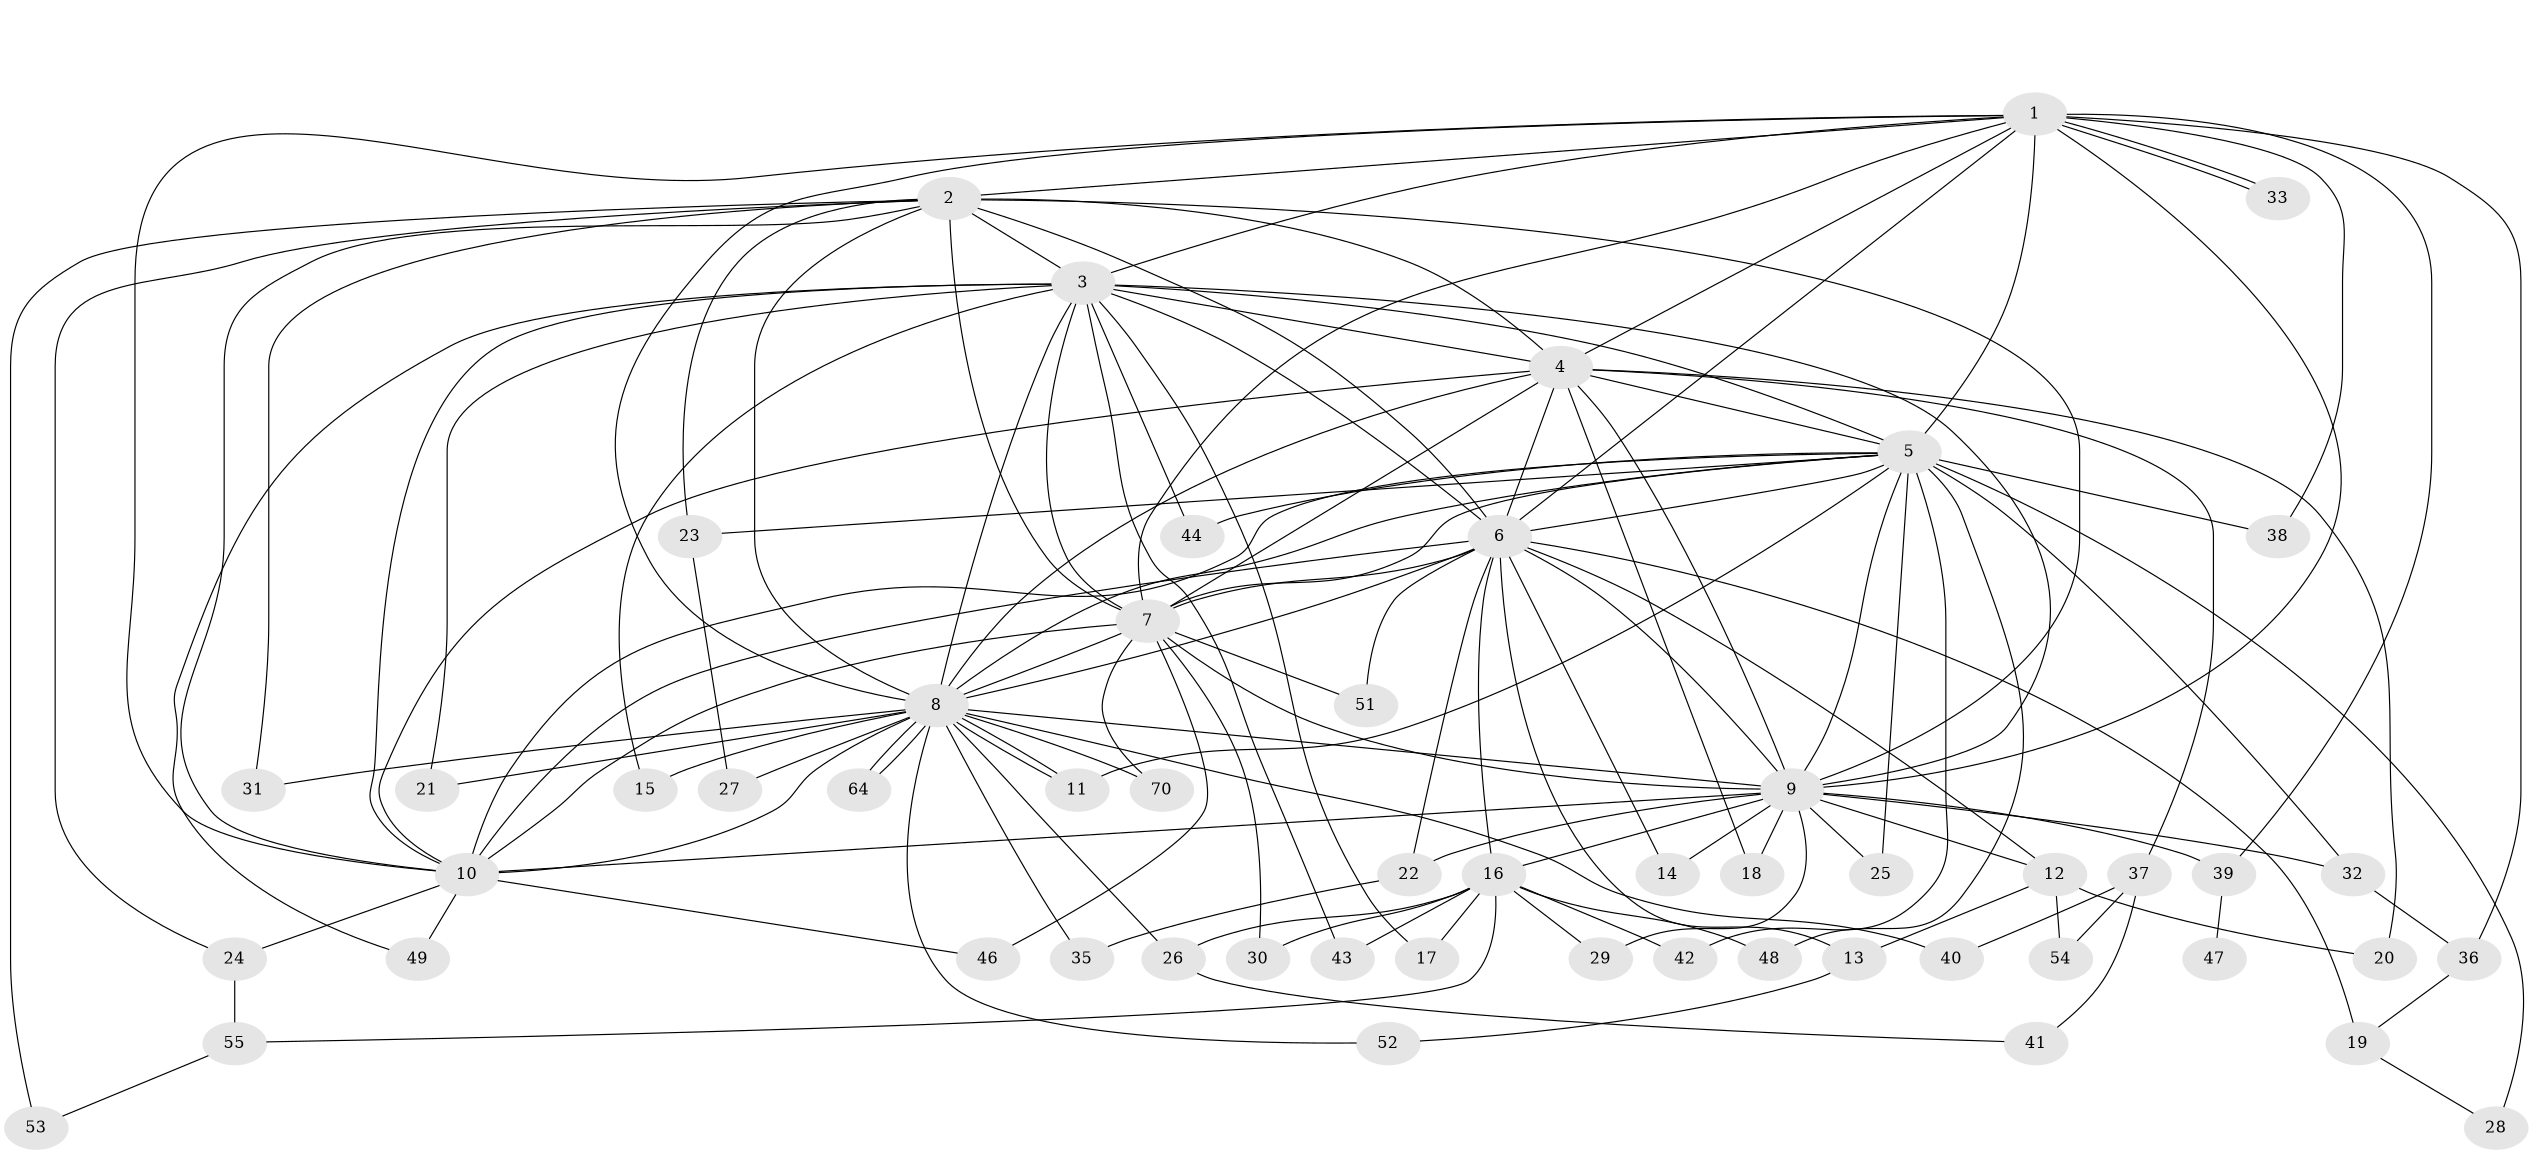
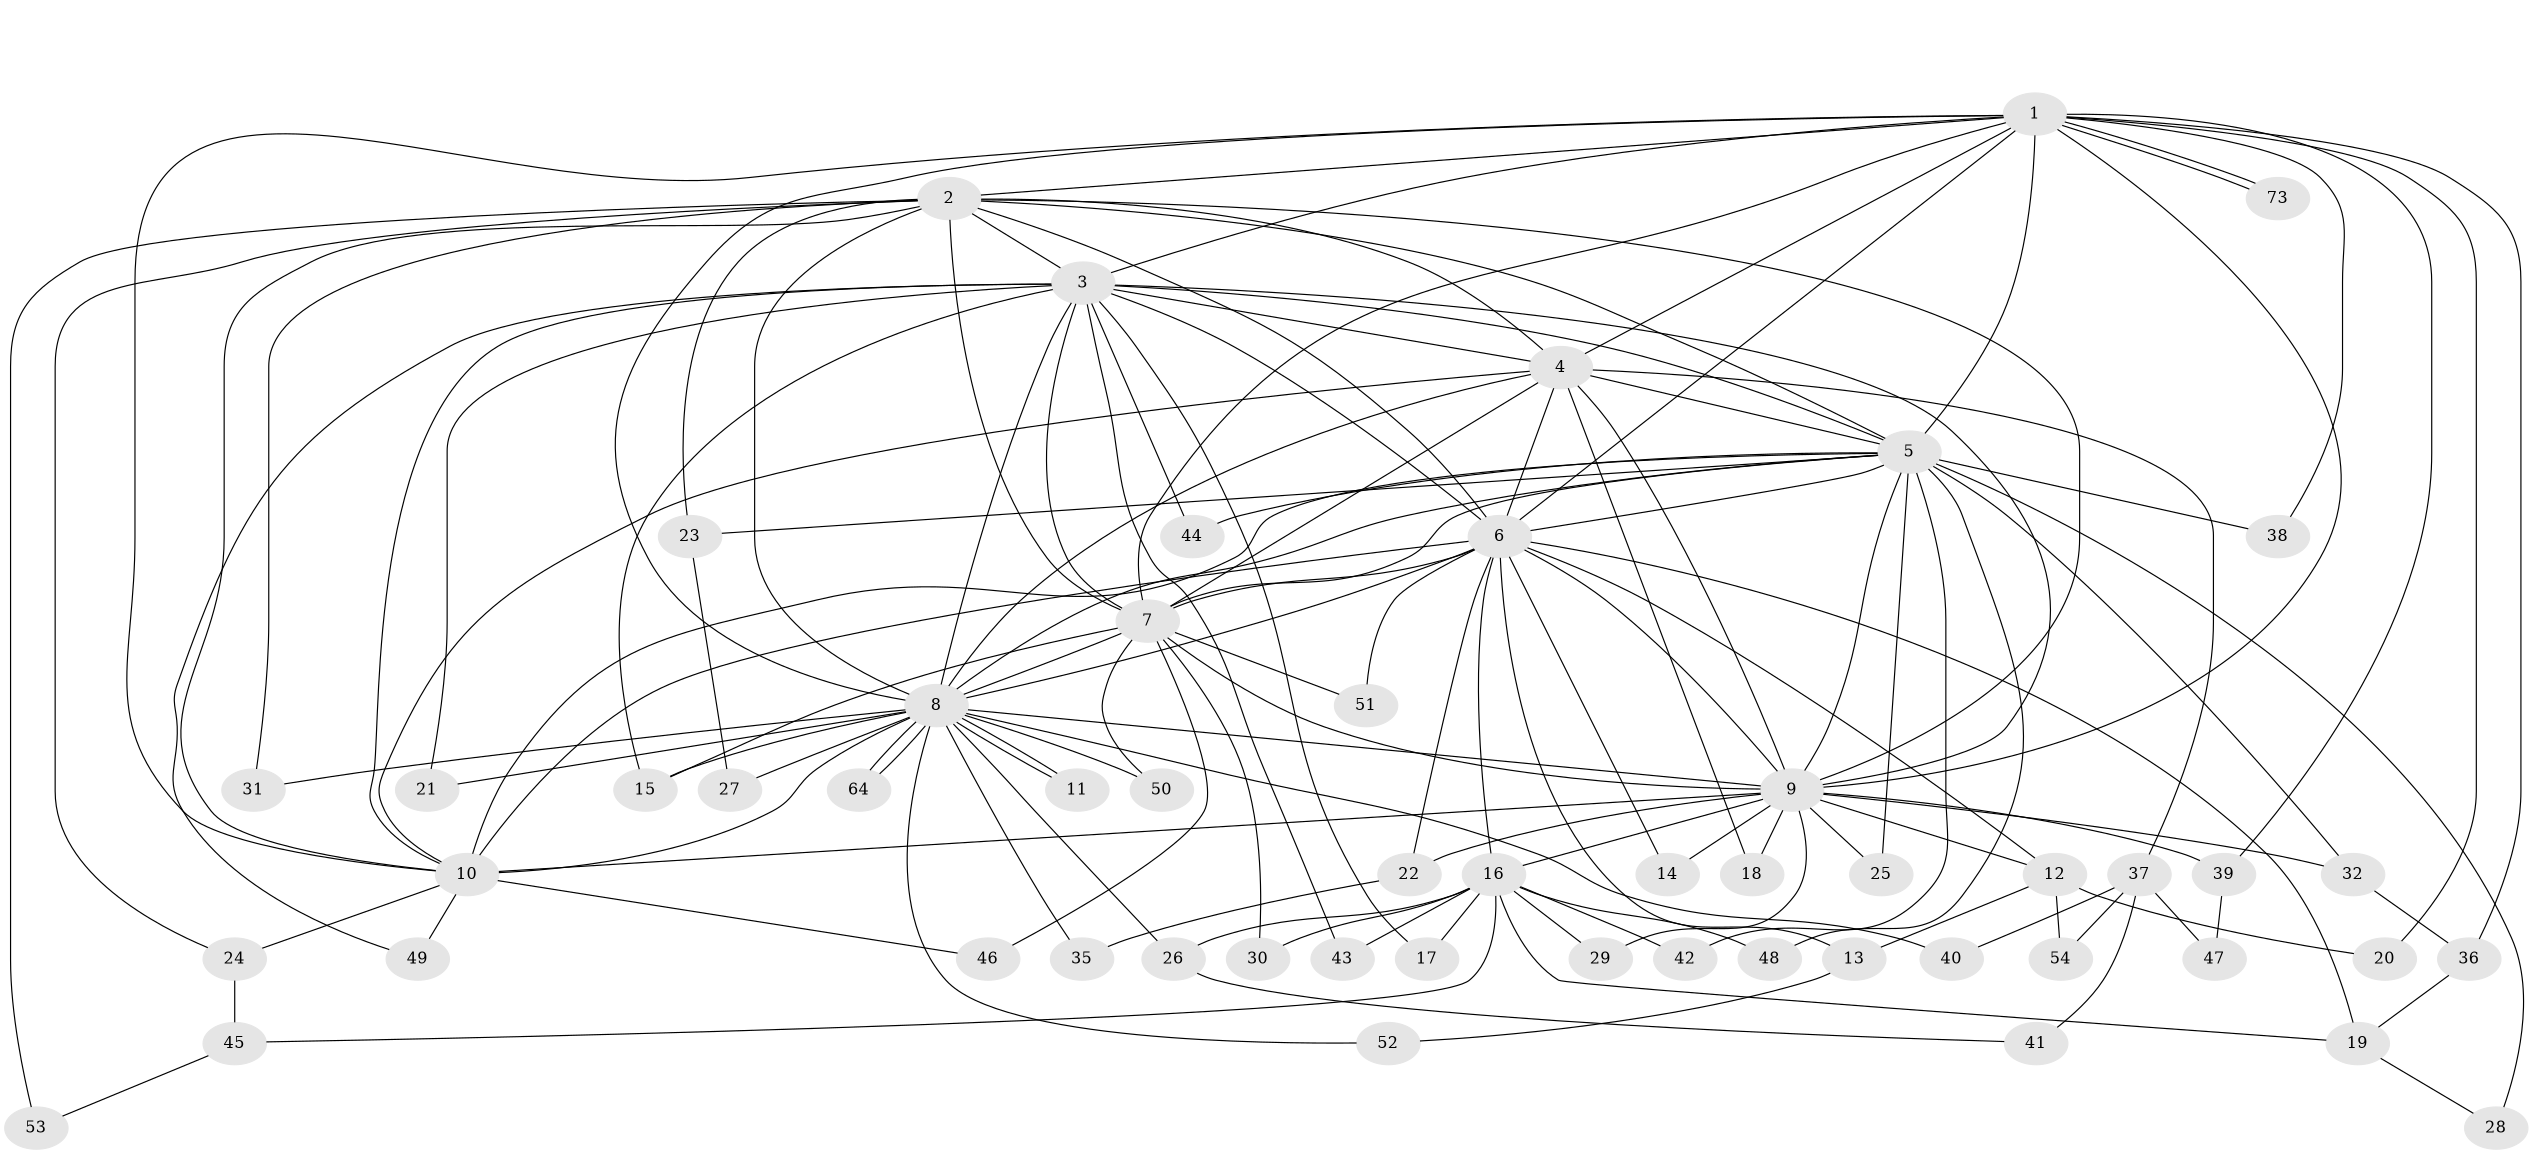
(2278, 199) -> (2278, 199)
(2183, 444) -> (2476, 382)
(780, 684) -> (911, 679)
(1498, 692) -> (1449, 259)
(1162, 790) -> (1162, 790)
none -> (2171, 910)
none -> (1890, 1008)
(235, 1044) -> (235, 1044)
